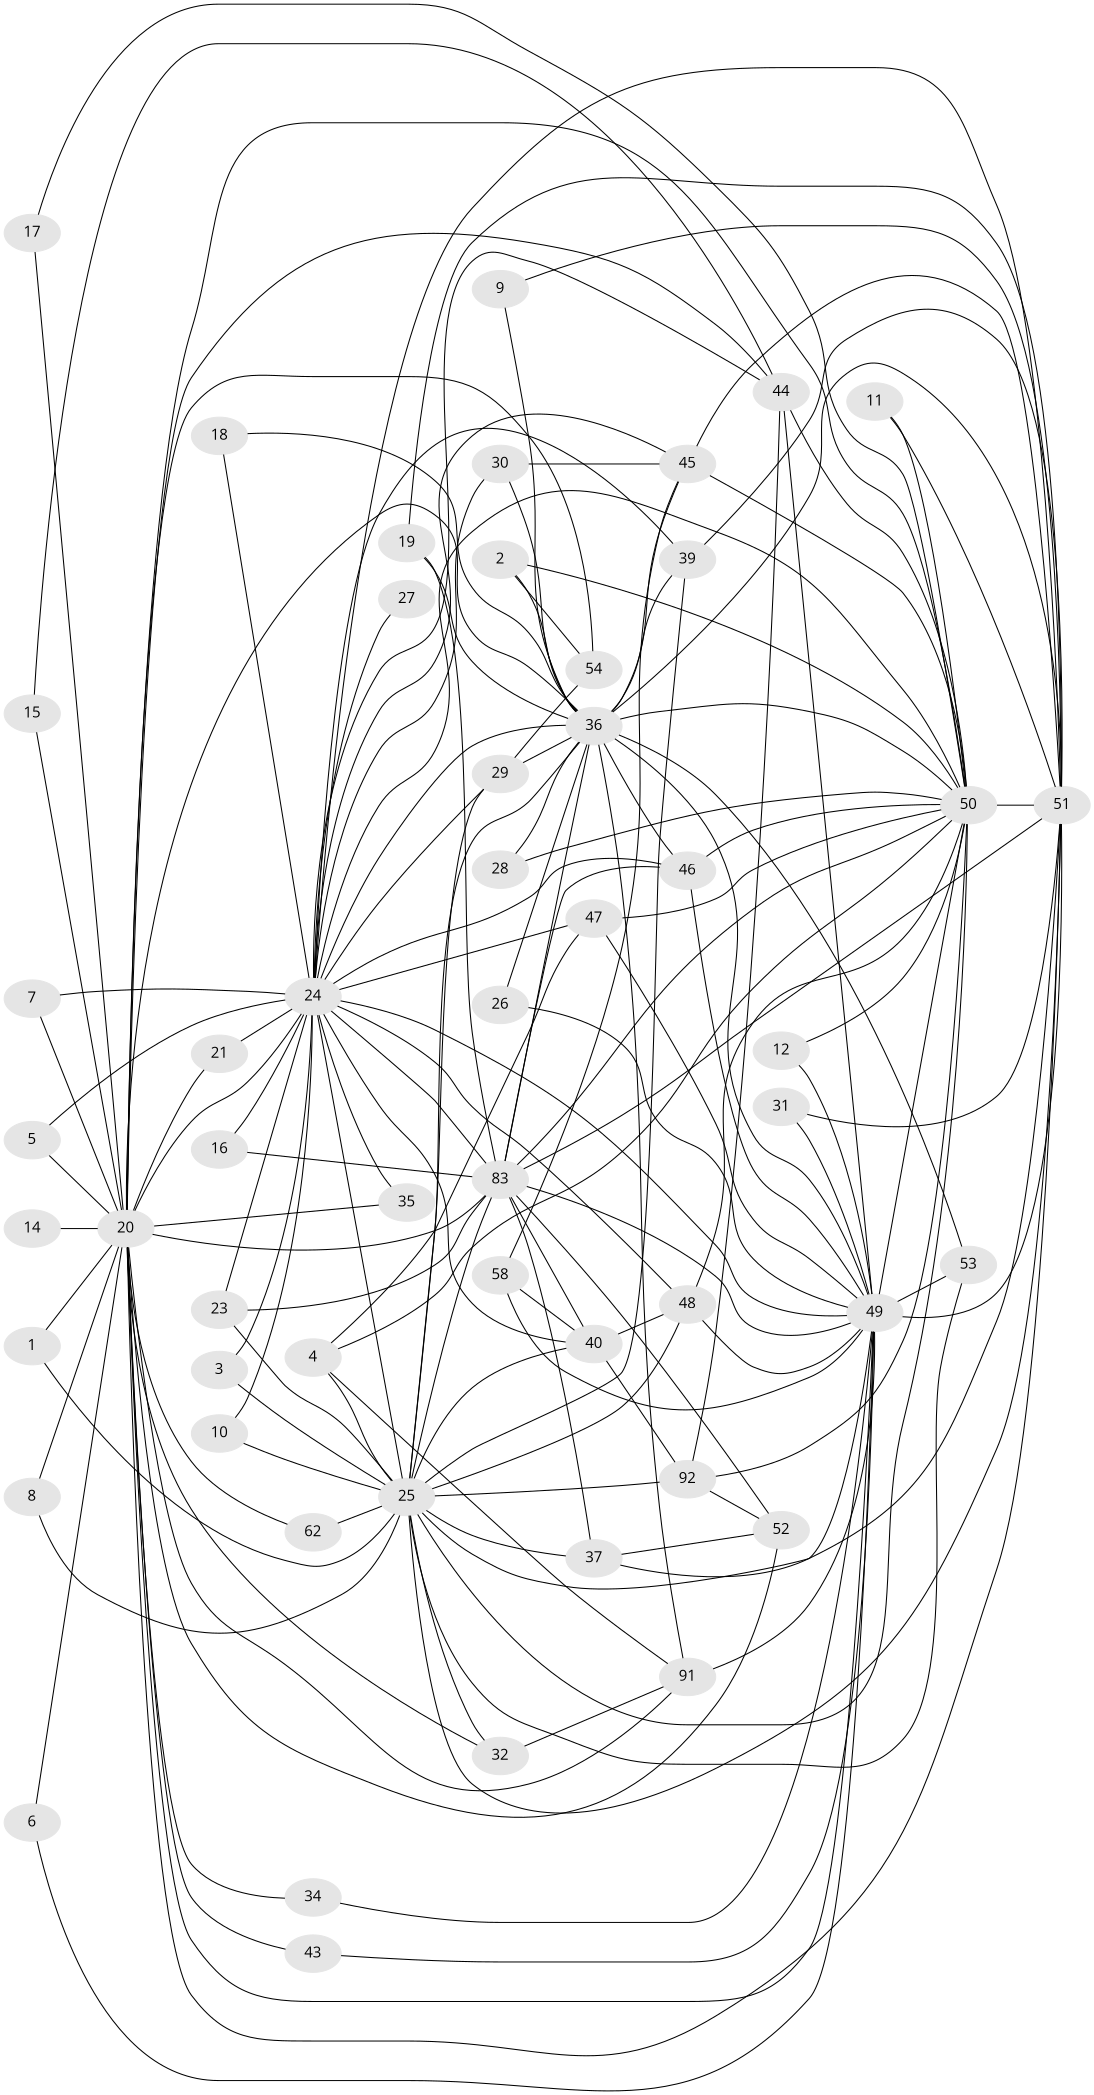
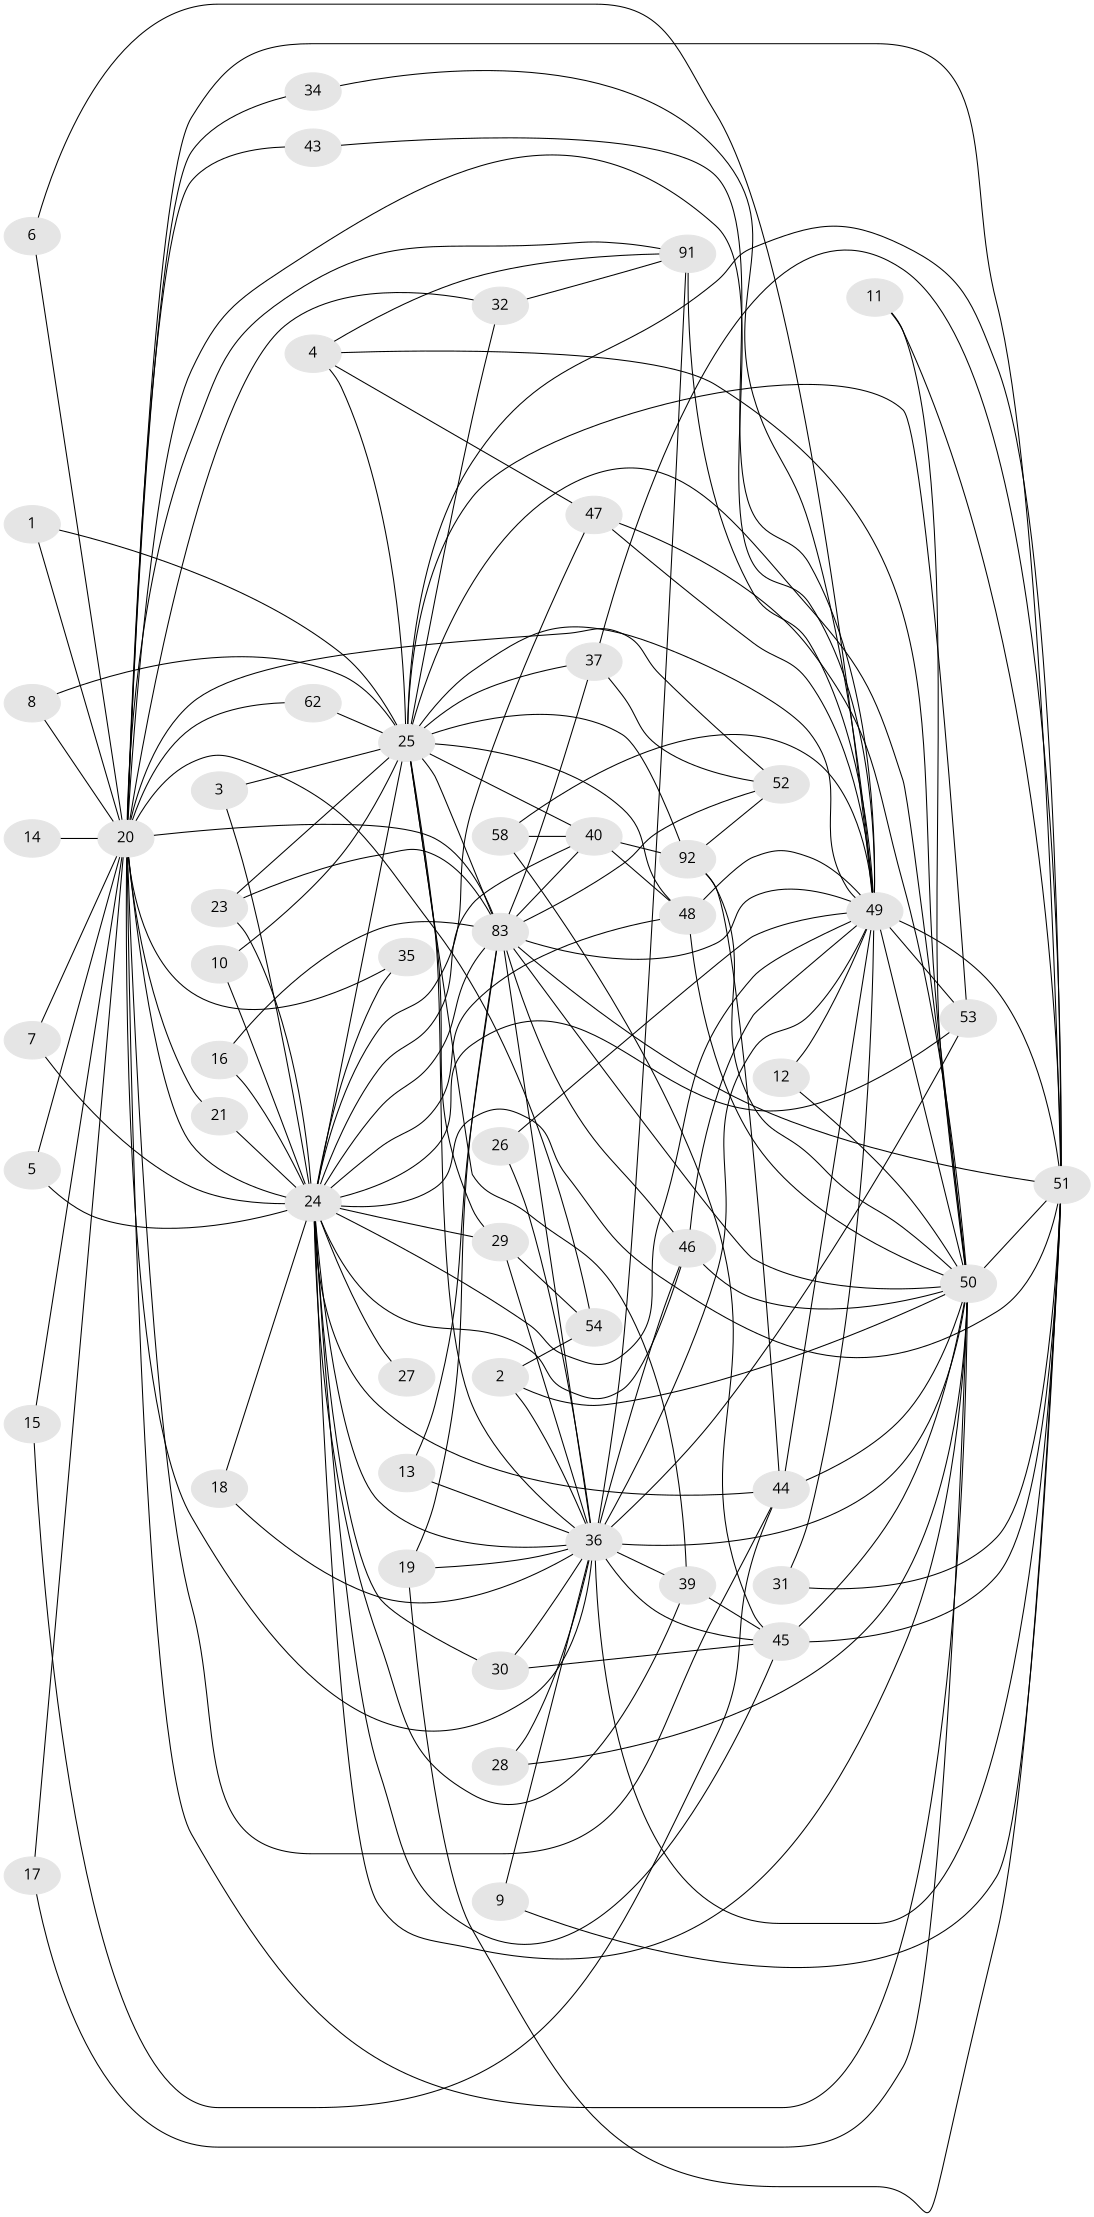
(995, 338) -> (734, 1613)
none -> (596, 1036)
none -> (407, 1473)
